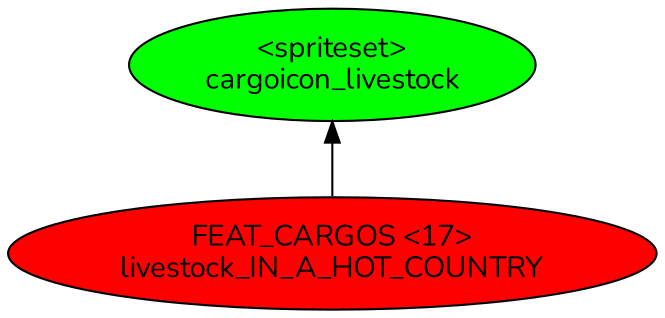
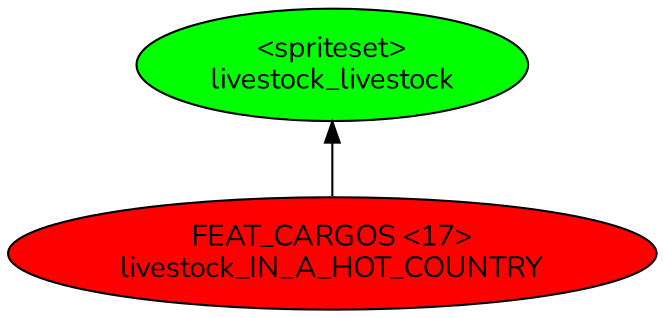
(332, 65) -> (332, 65)
